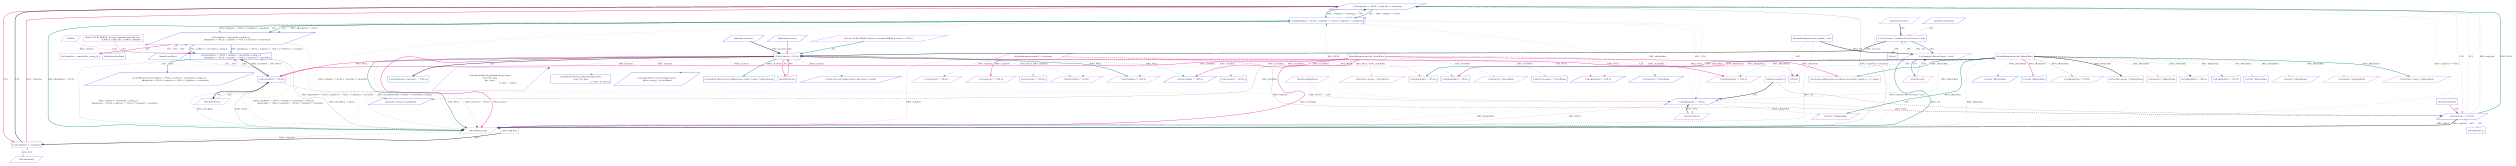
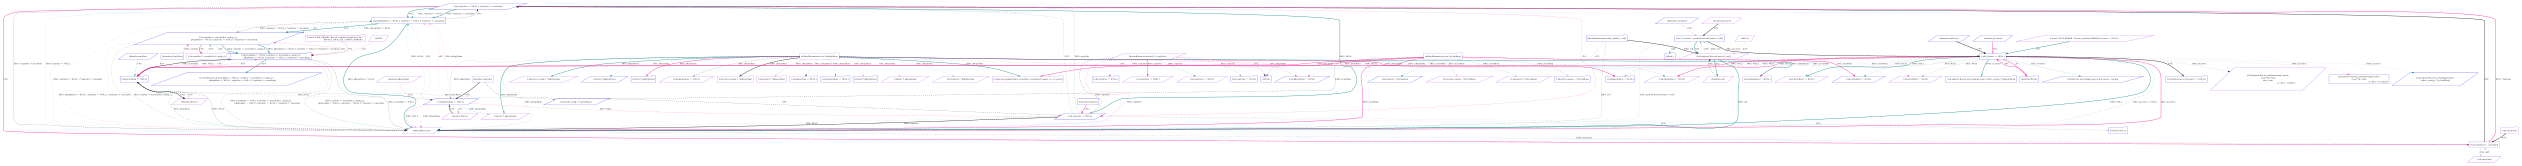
none -> (1745, 39)
(779, 49) -> (1980, 49)
